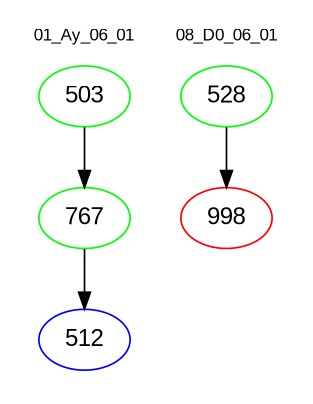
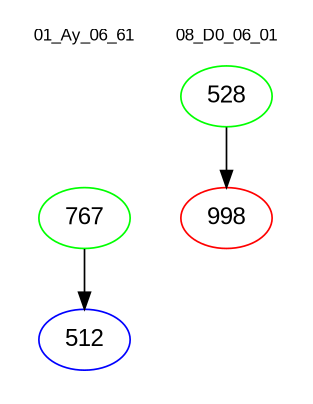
(85, 36) -> (85, 36)
(85, 96) -> none
